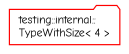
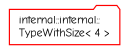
(65, 27) -> (65, 27)
